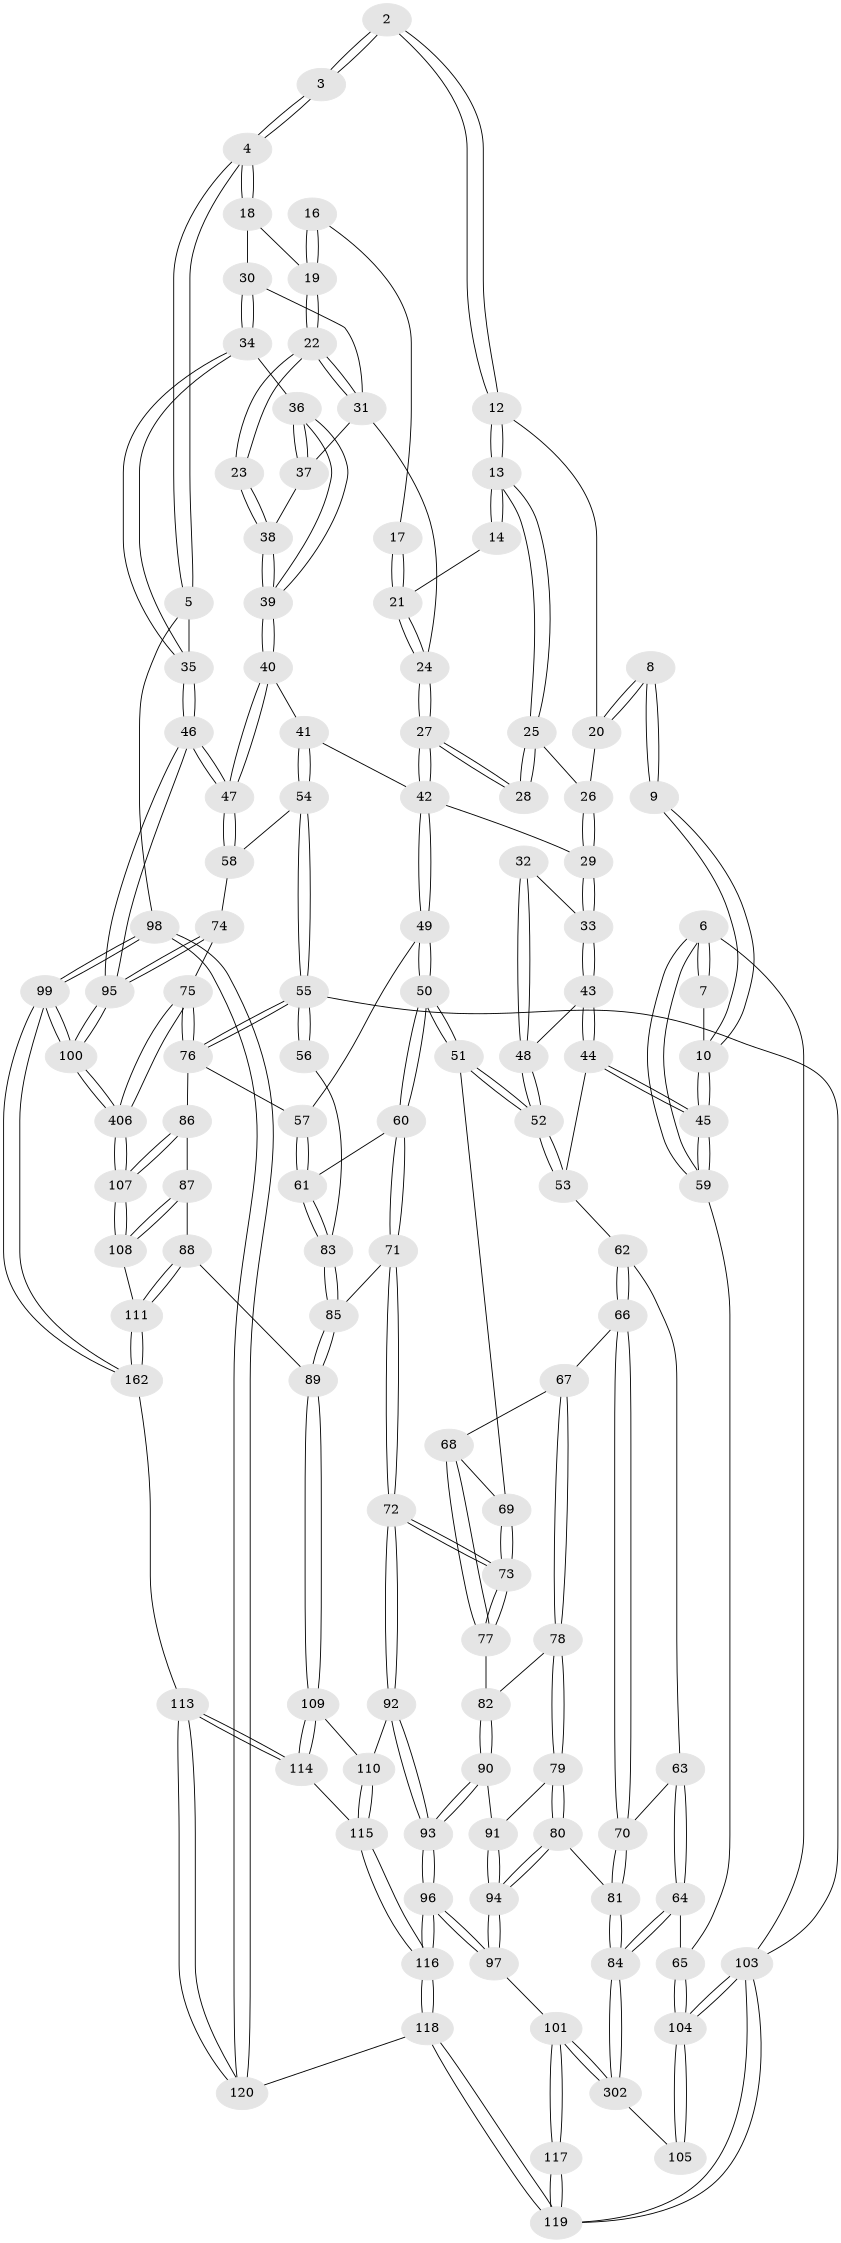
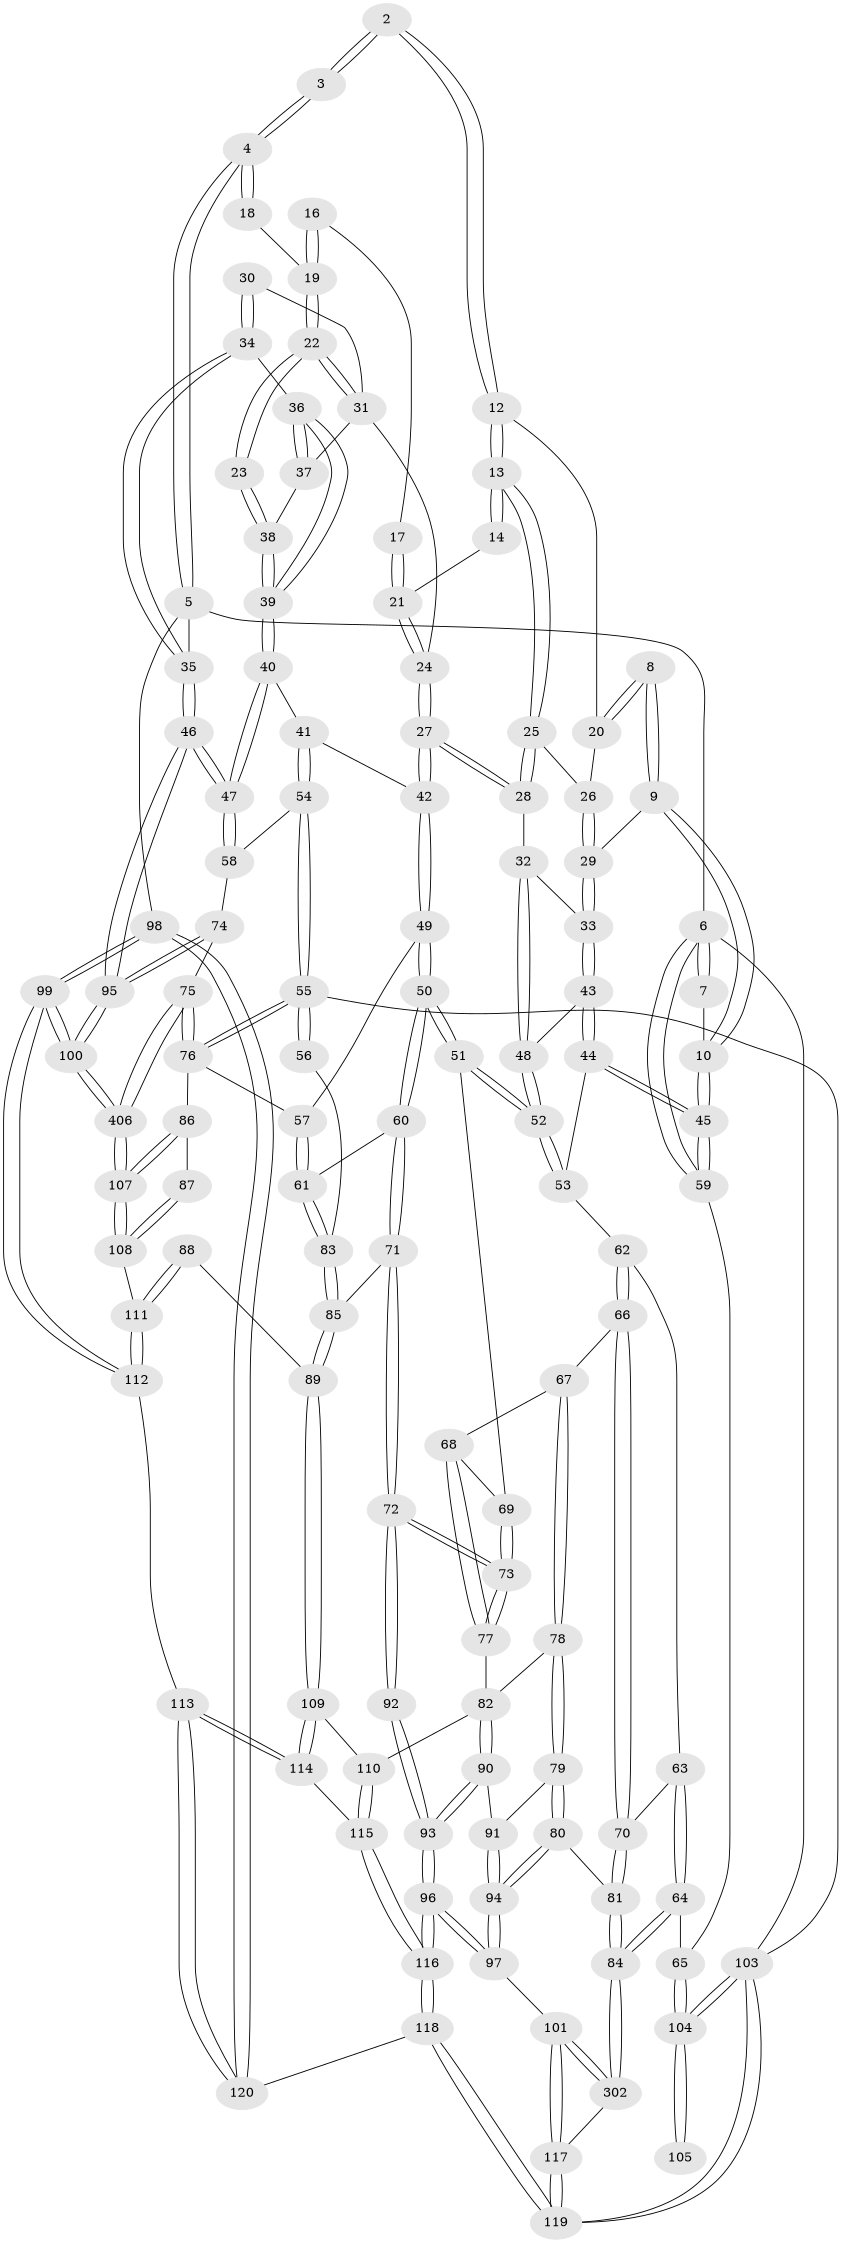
(247, 247) -> none
none -> (580, 633)
(508, 827) -> (621, 830)
none -> (524, 830)
(187, 1219) -> none
(137, 1381) -> (137, 1381)
(380, 1737) -> (428, 1737)
(648, 2126) -> (586, 2126)
